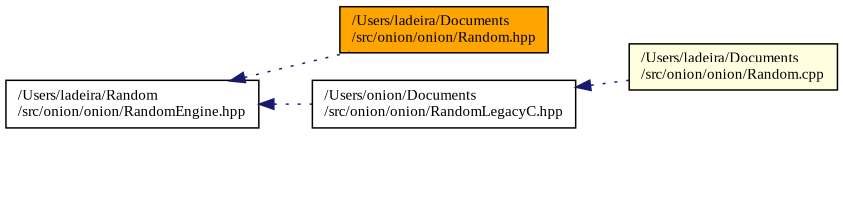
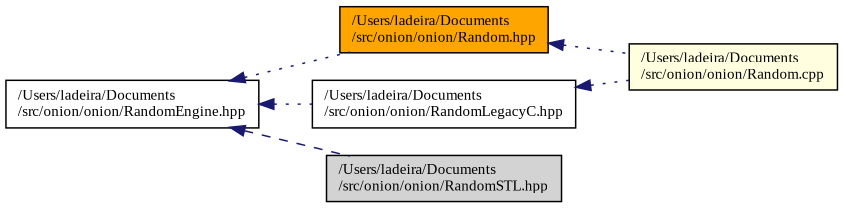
none -> (596, 49)
(132, 104) -> (132, 104)
(444, 104) -> (444, 104)
none -> (444, 178)
